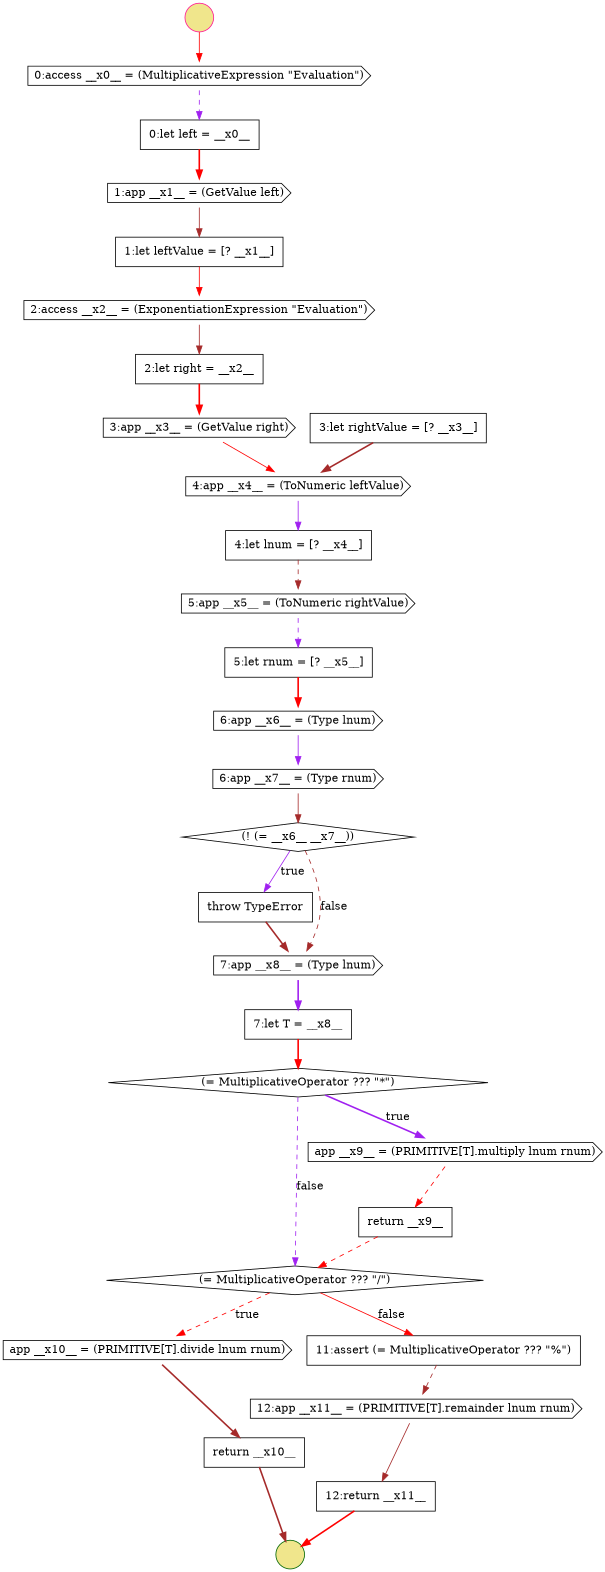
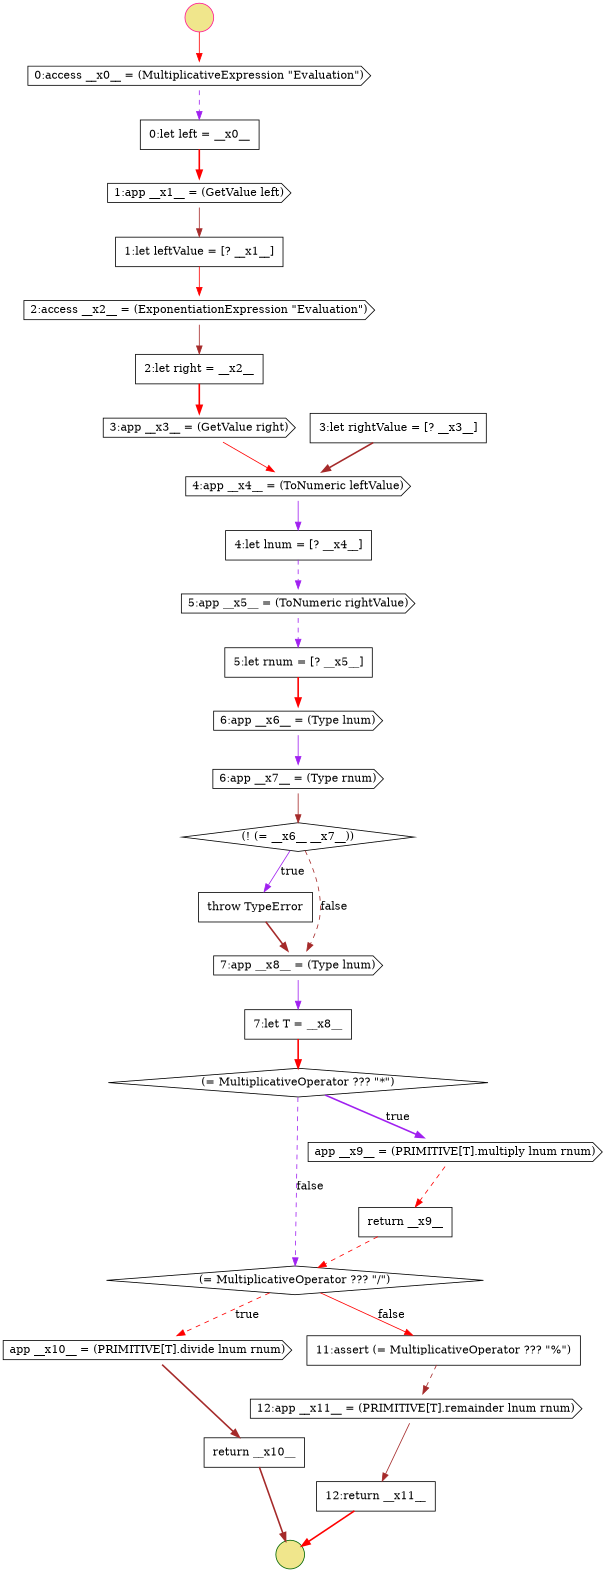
(298, 570) -> (298, 570)
(298, 991) -> (298, 991)
